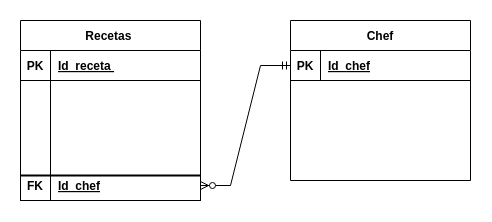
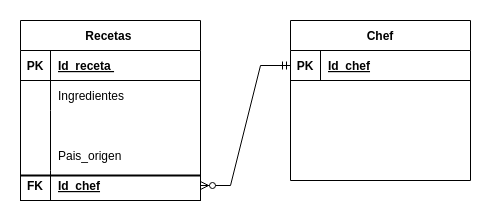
none -> (126, 96)
none -> (126, 156)
